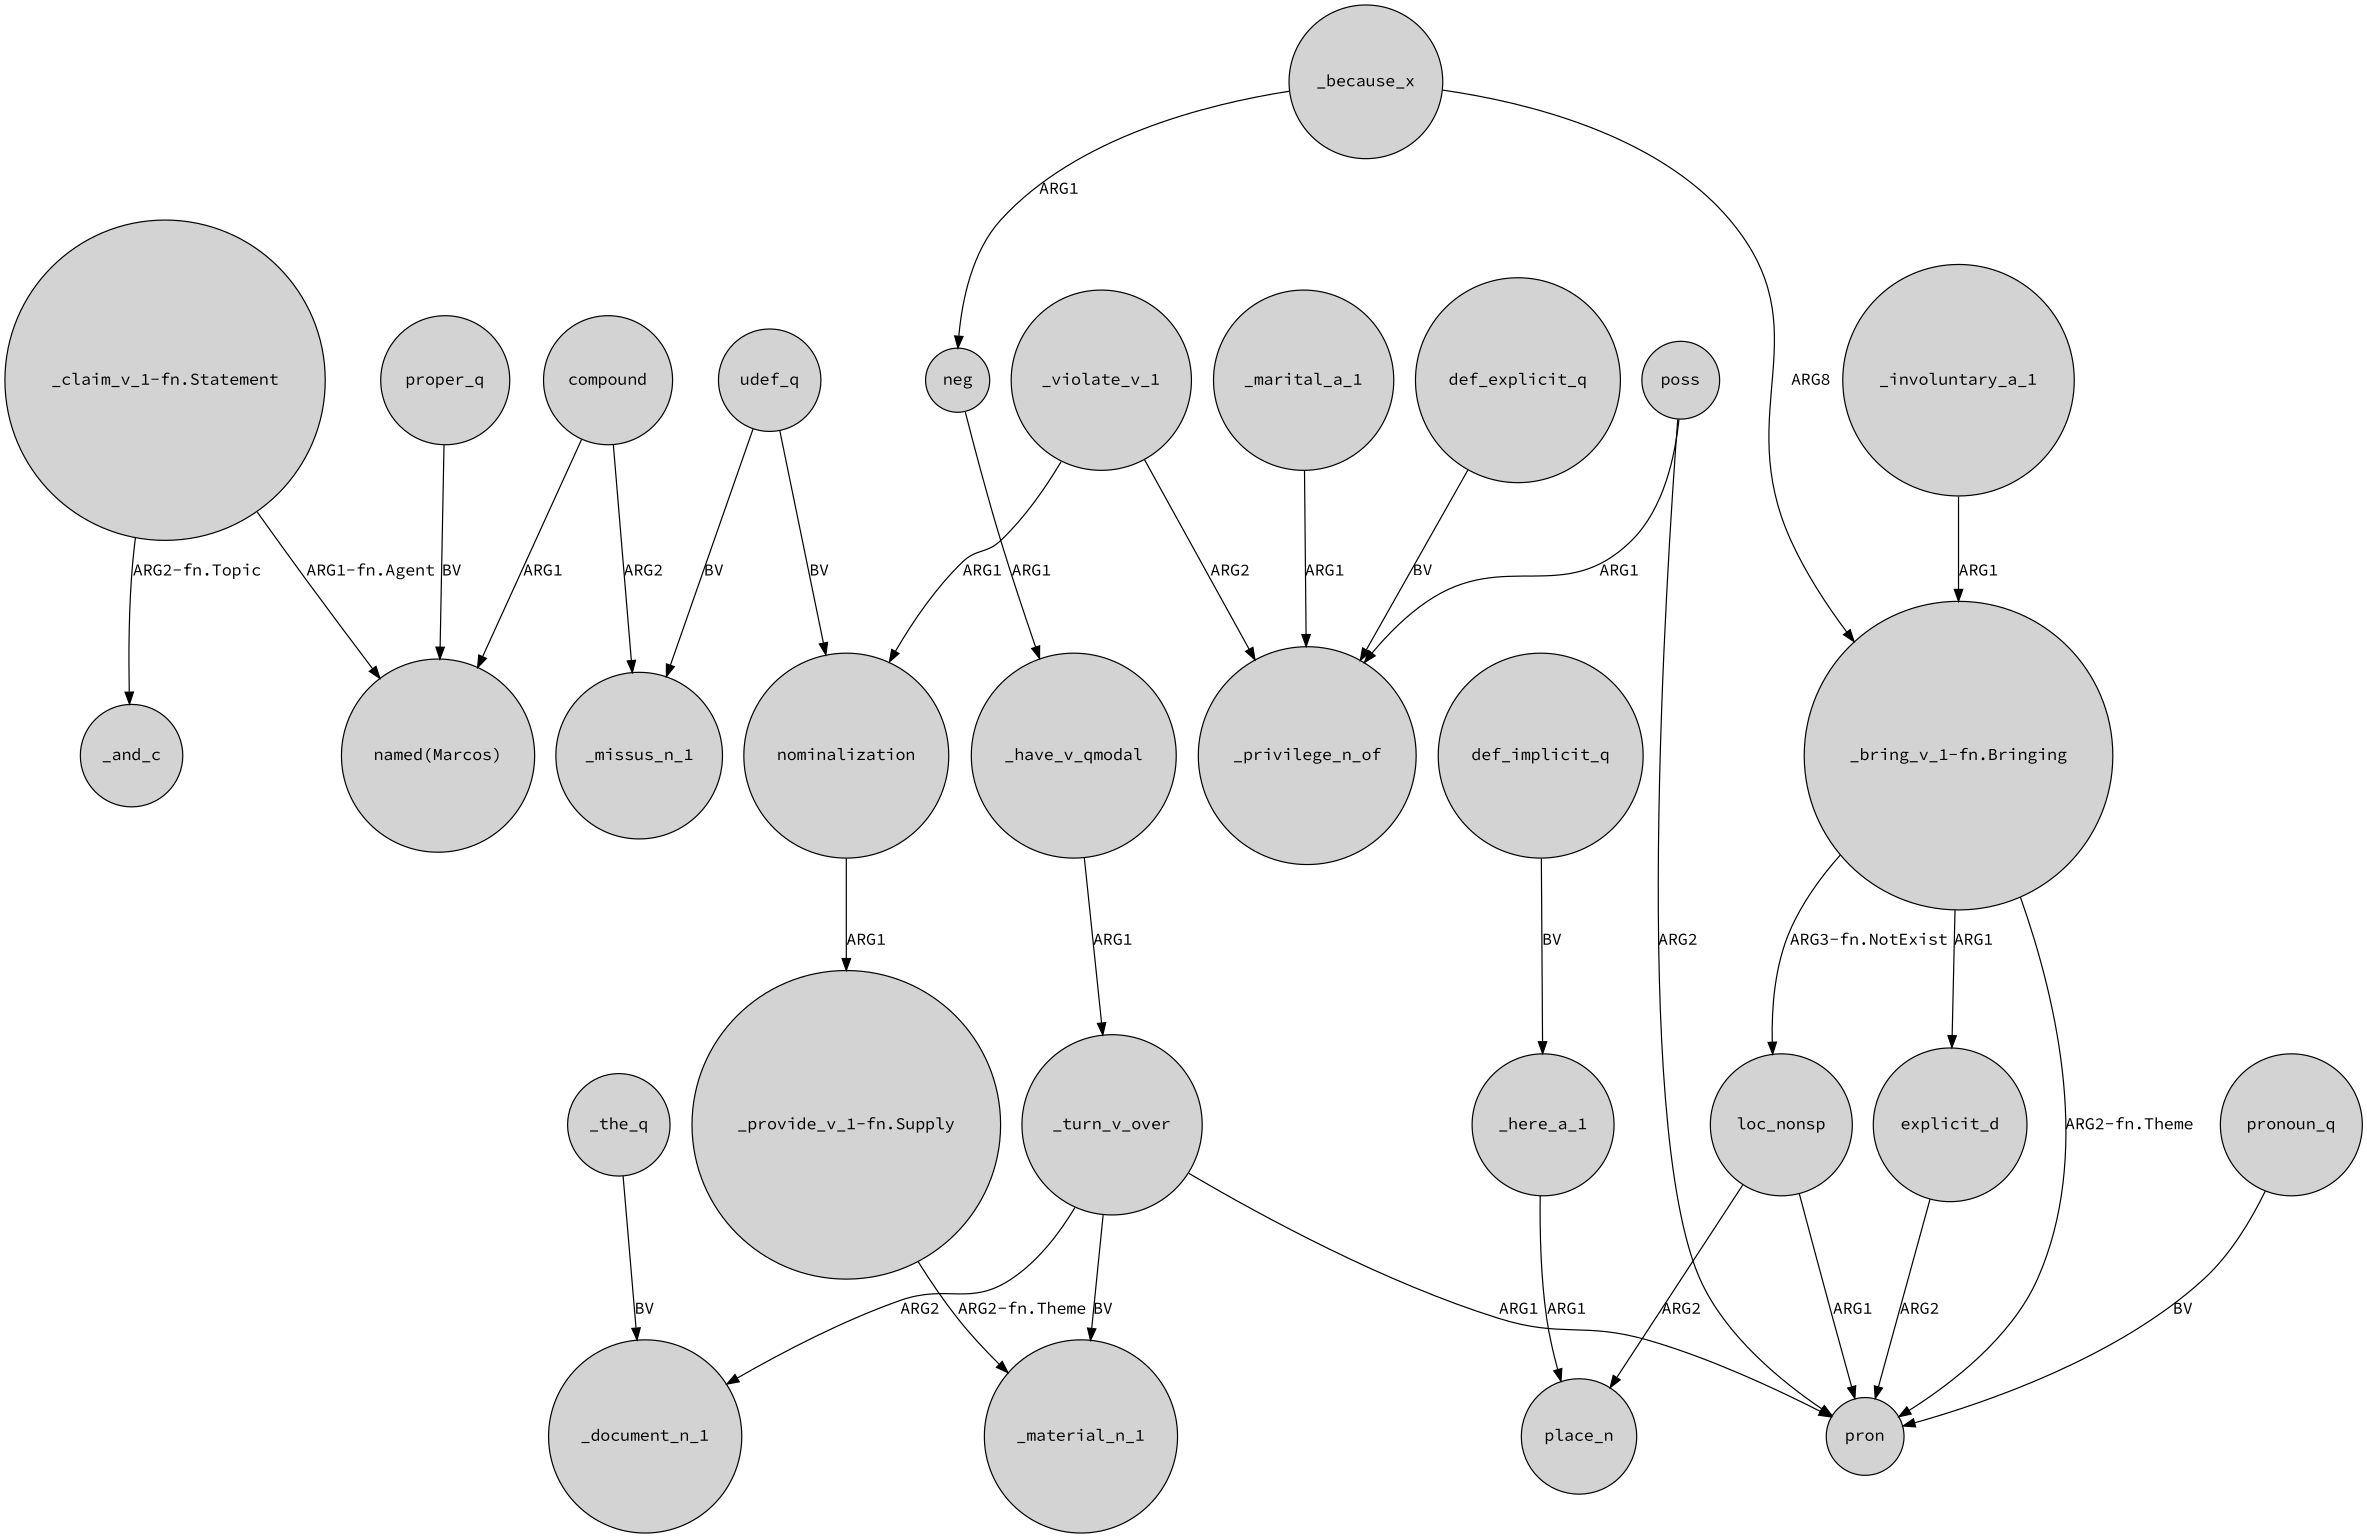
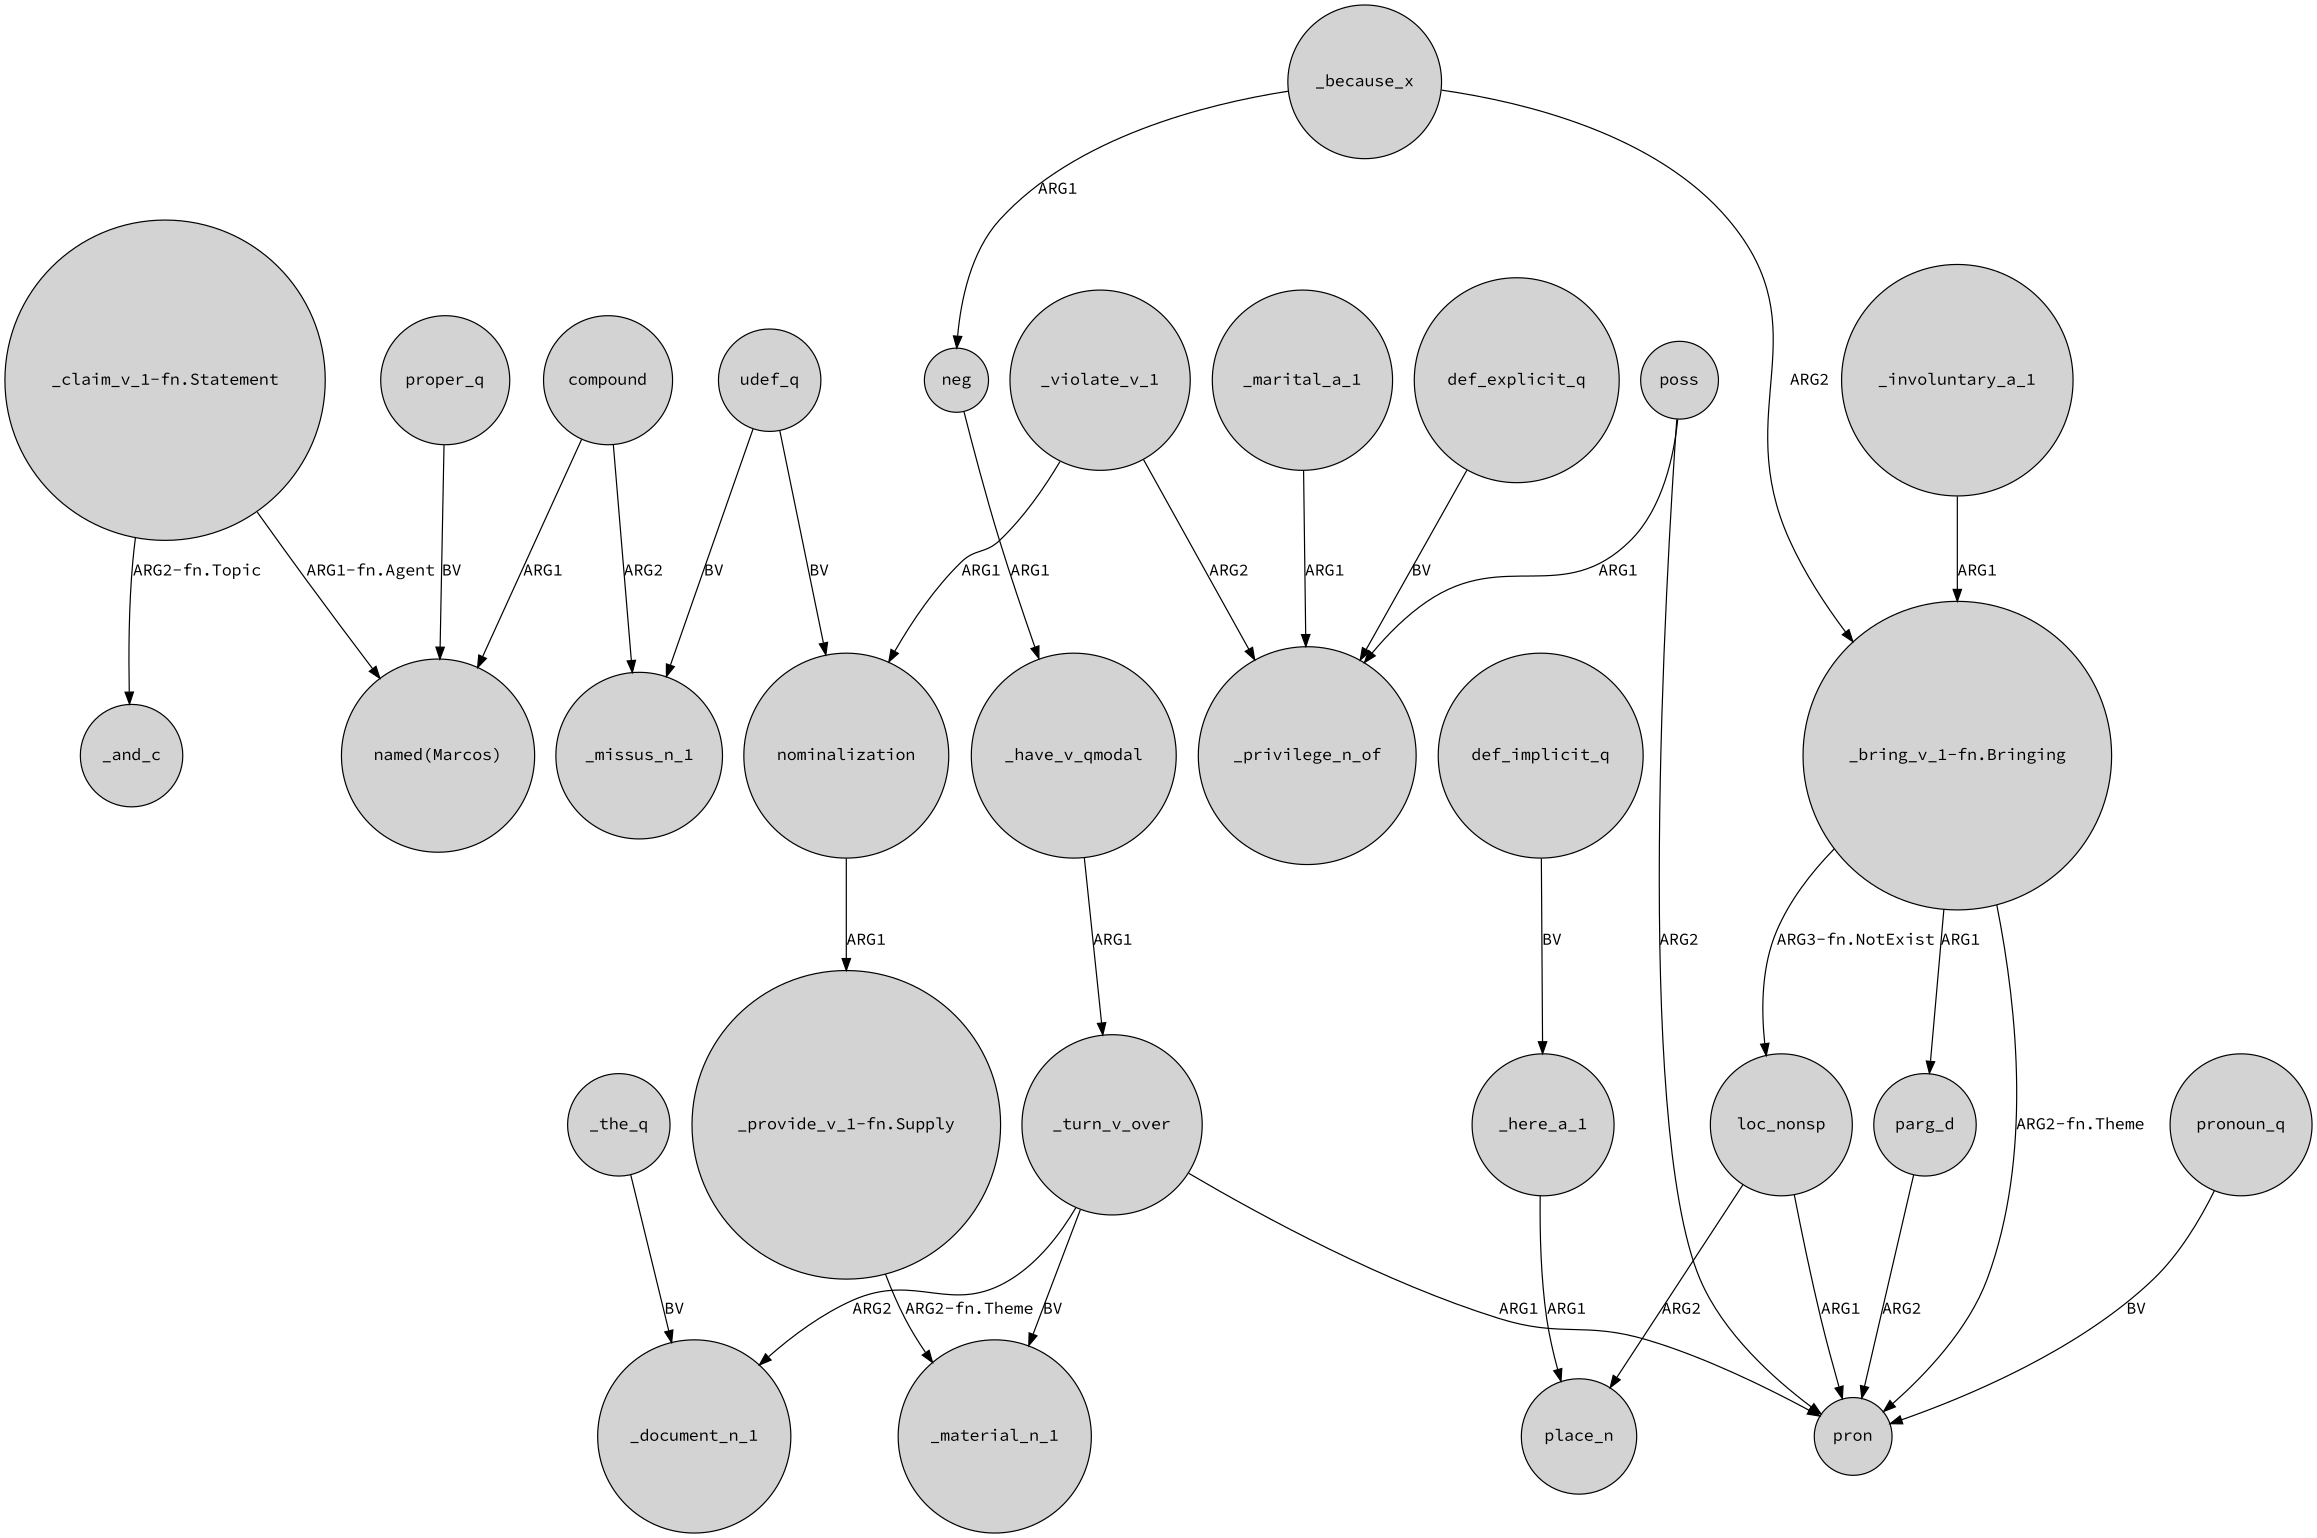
(1811, 380) -> (1810, 380)
(1950, 1125) -> (1925, 1125)
